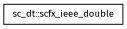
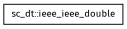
(63, 14) -> (63, 14)
